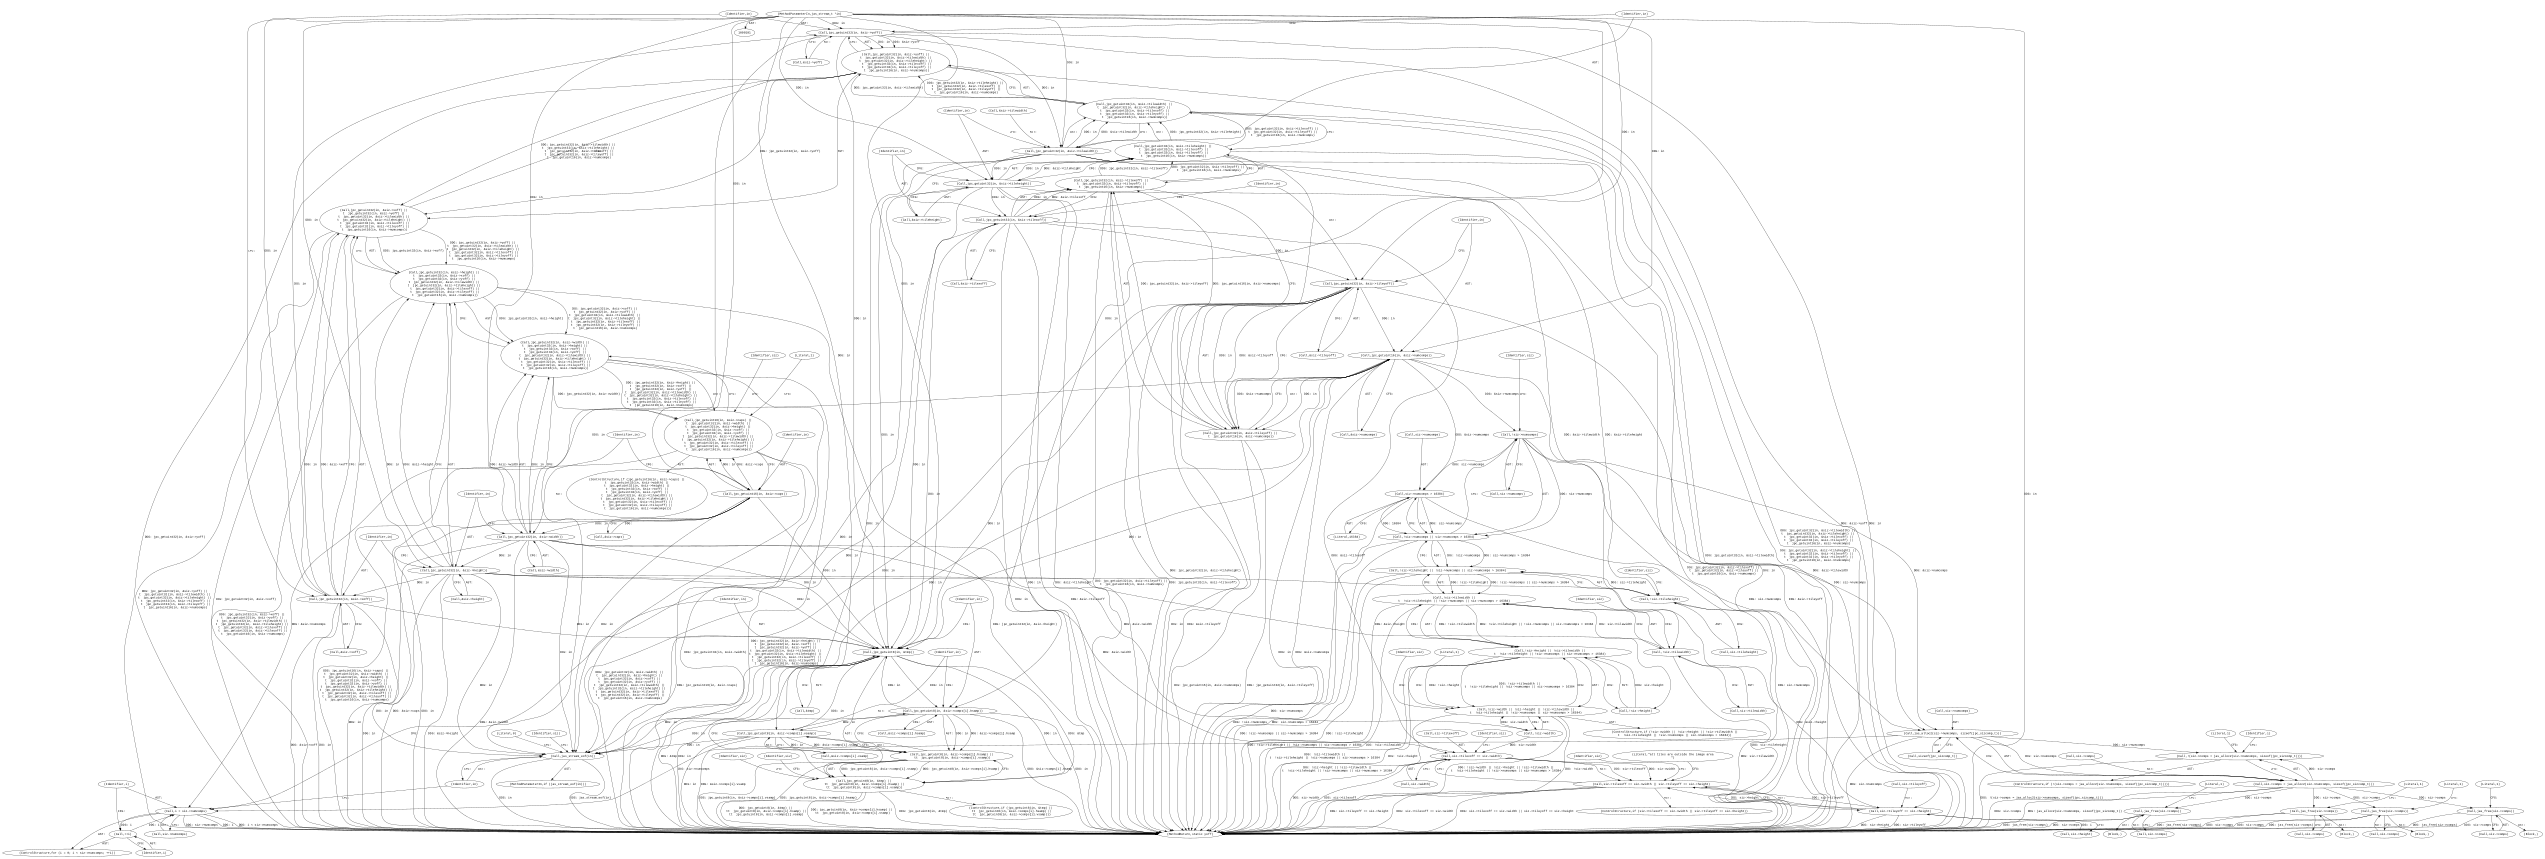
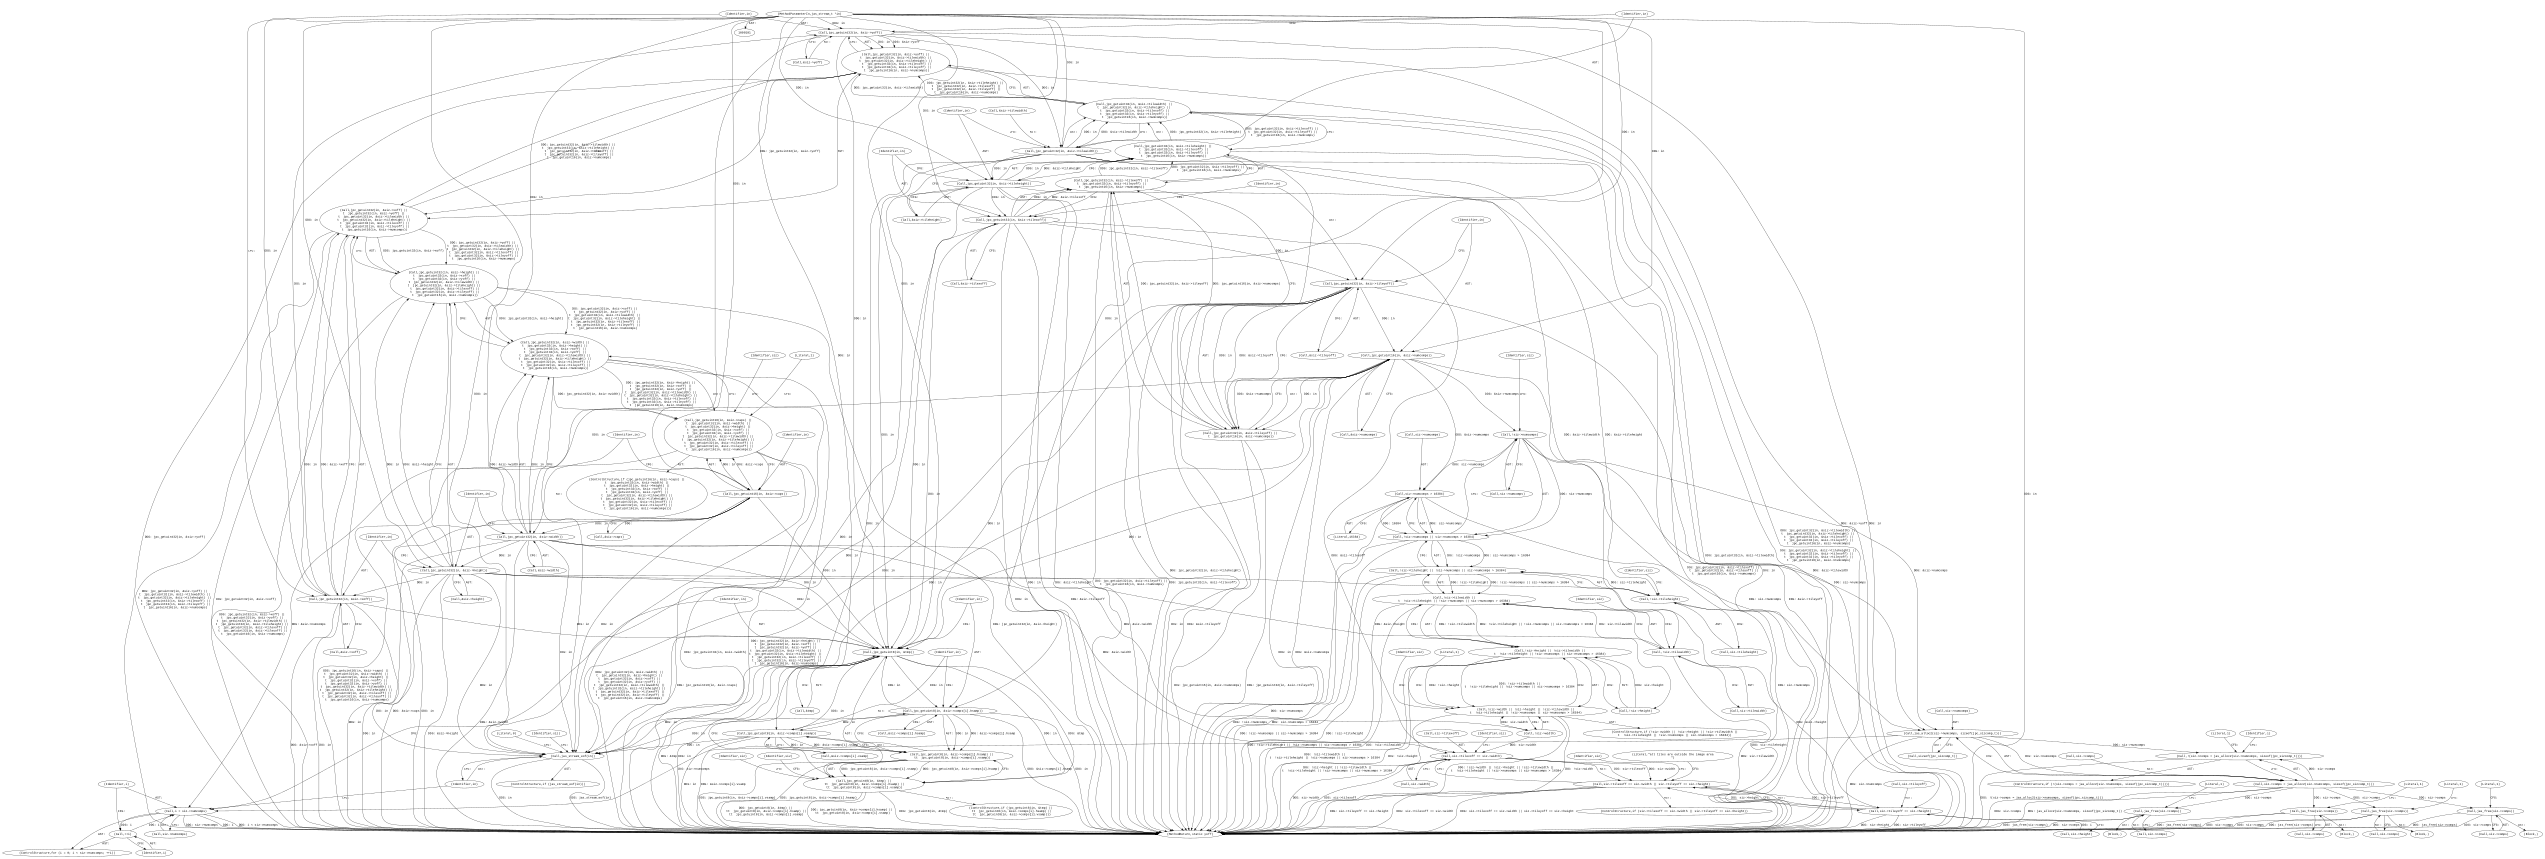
none -> (1045, 96)
none -> (522, 257)
(548, 784) -> (548, 784)
